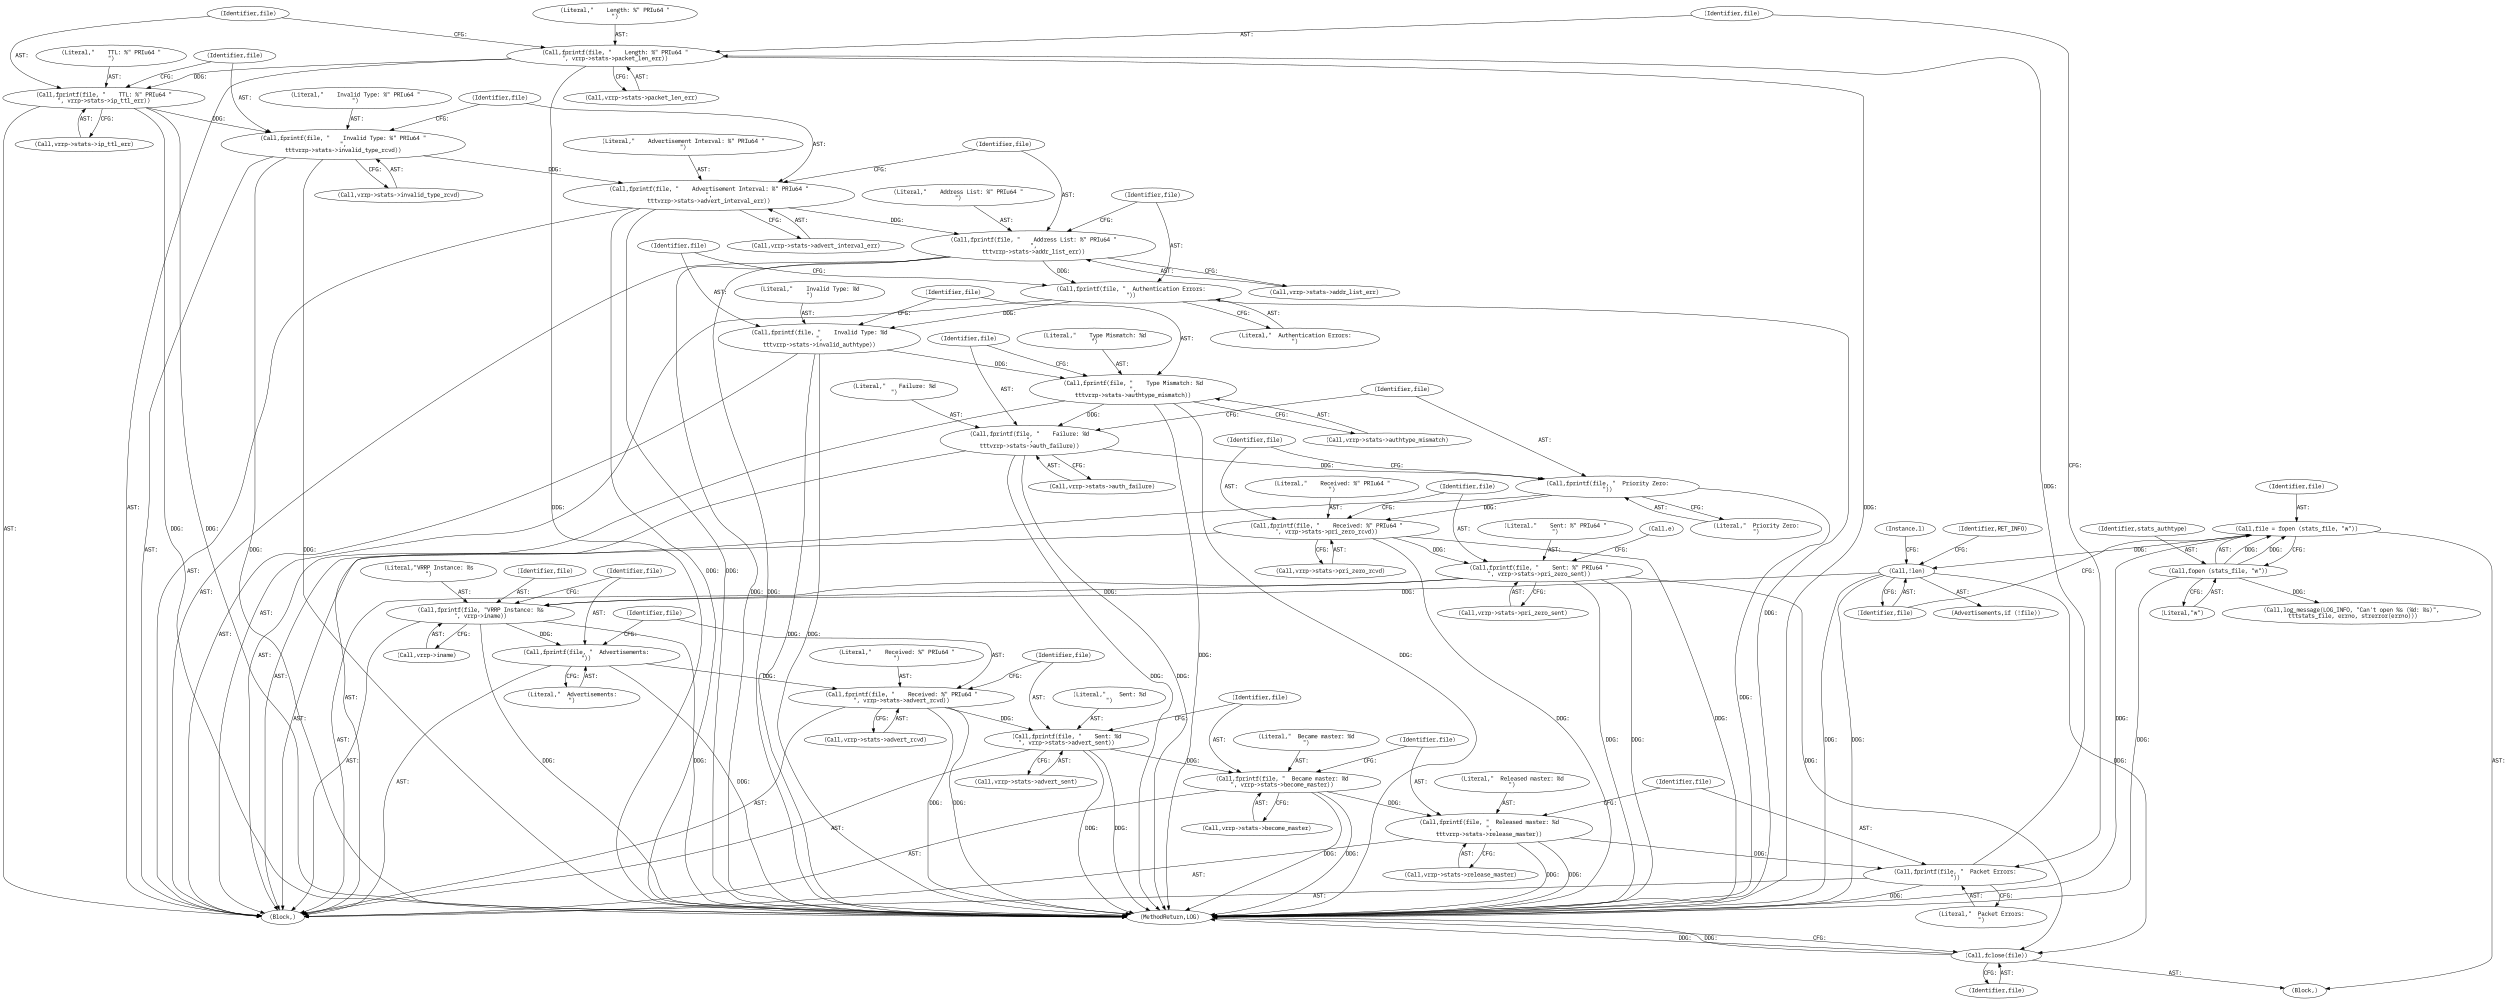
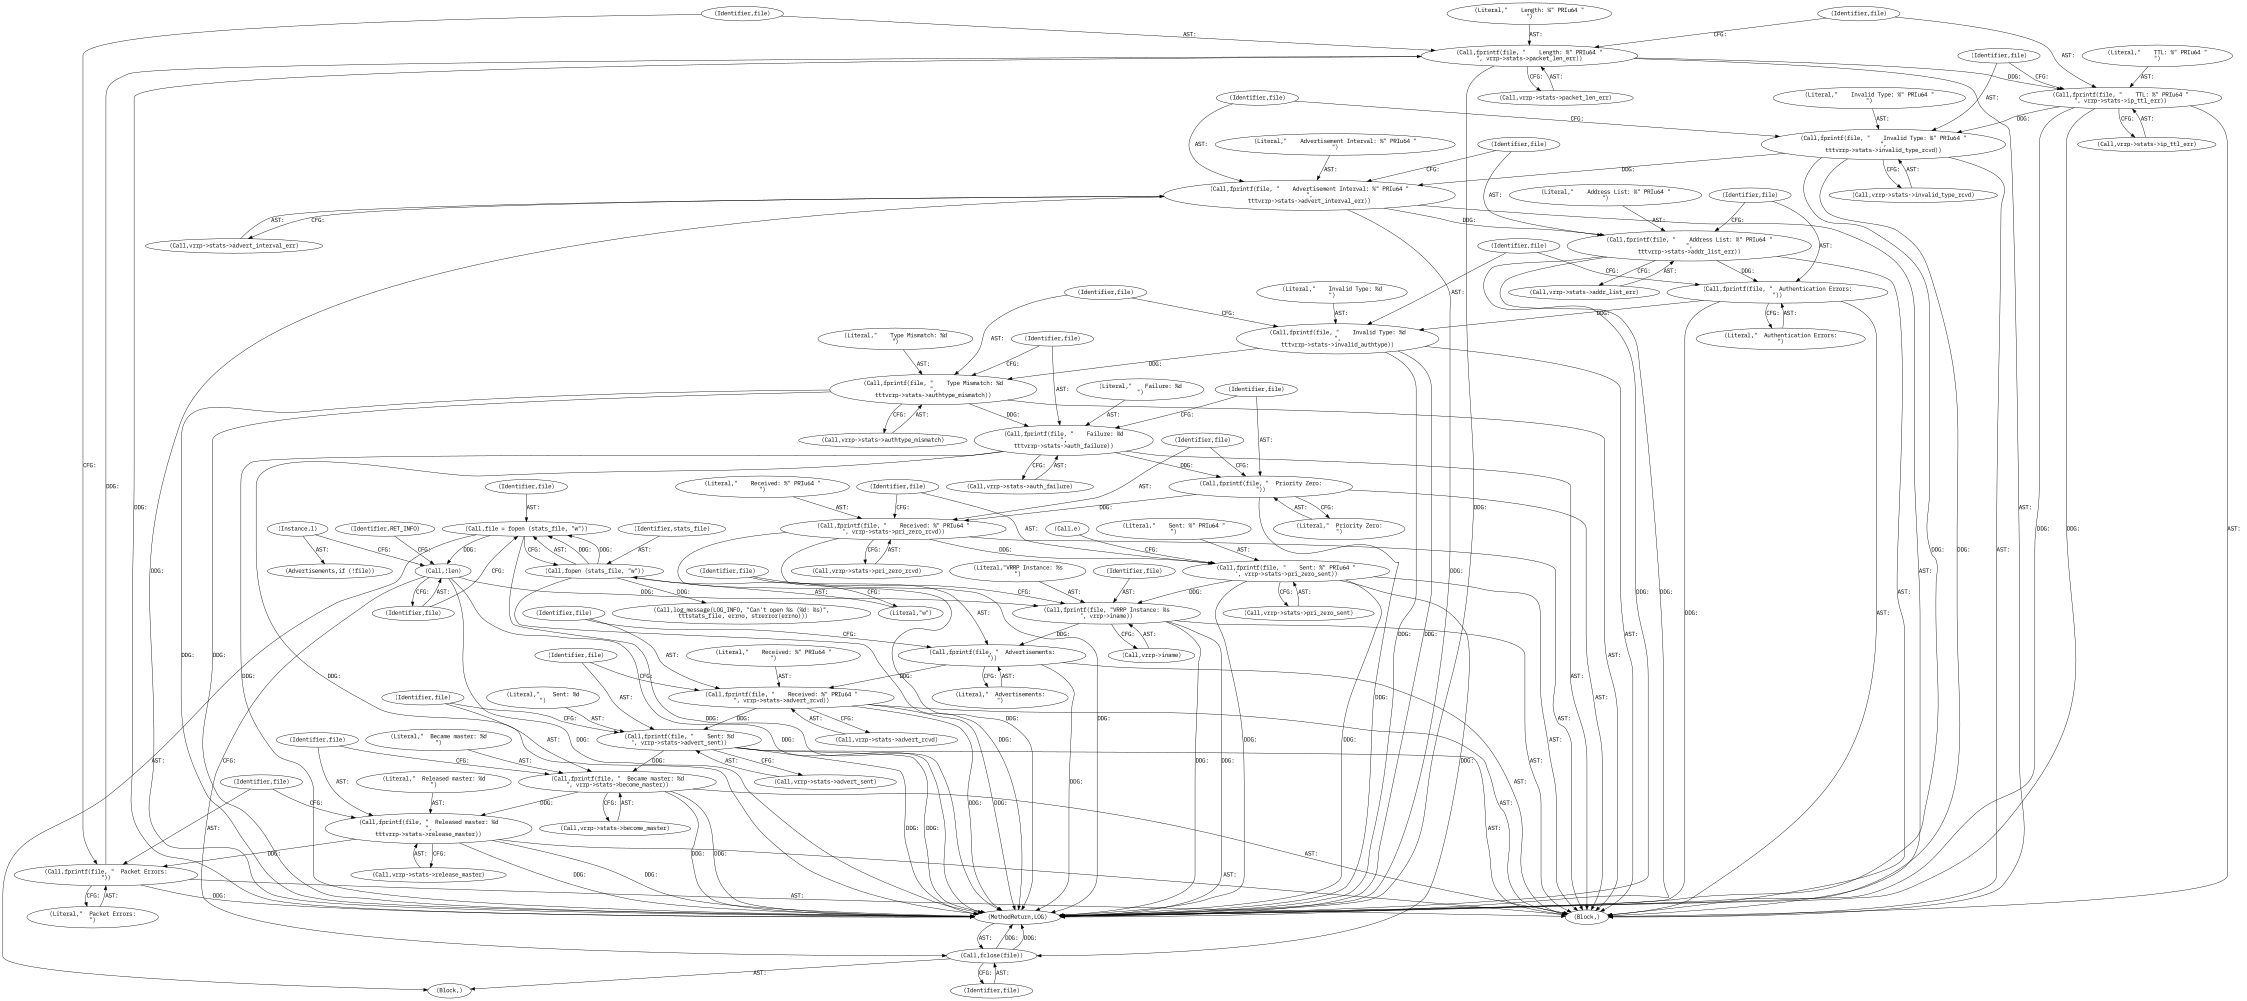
(2142, 529) -> (672, 529)
(1949, 591) -> (313, 548)
(2122, 761) -> (231, 761)
(1821, 938) -> (987, 938)
